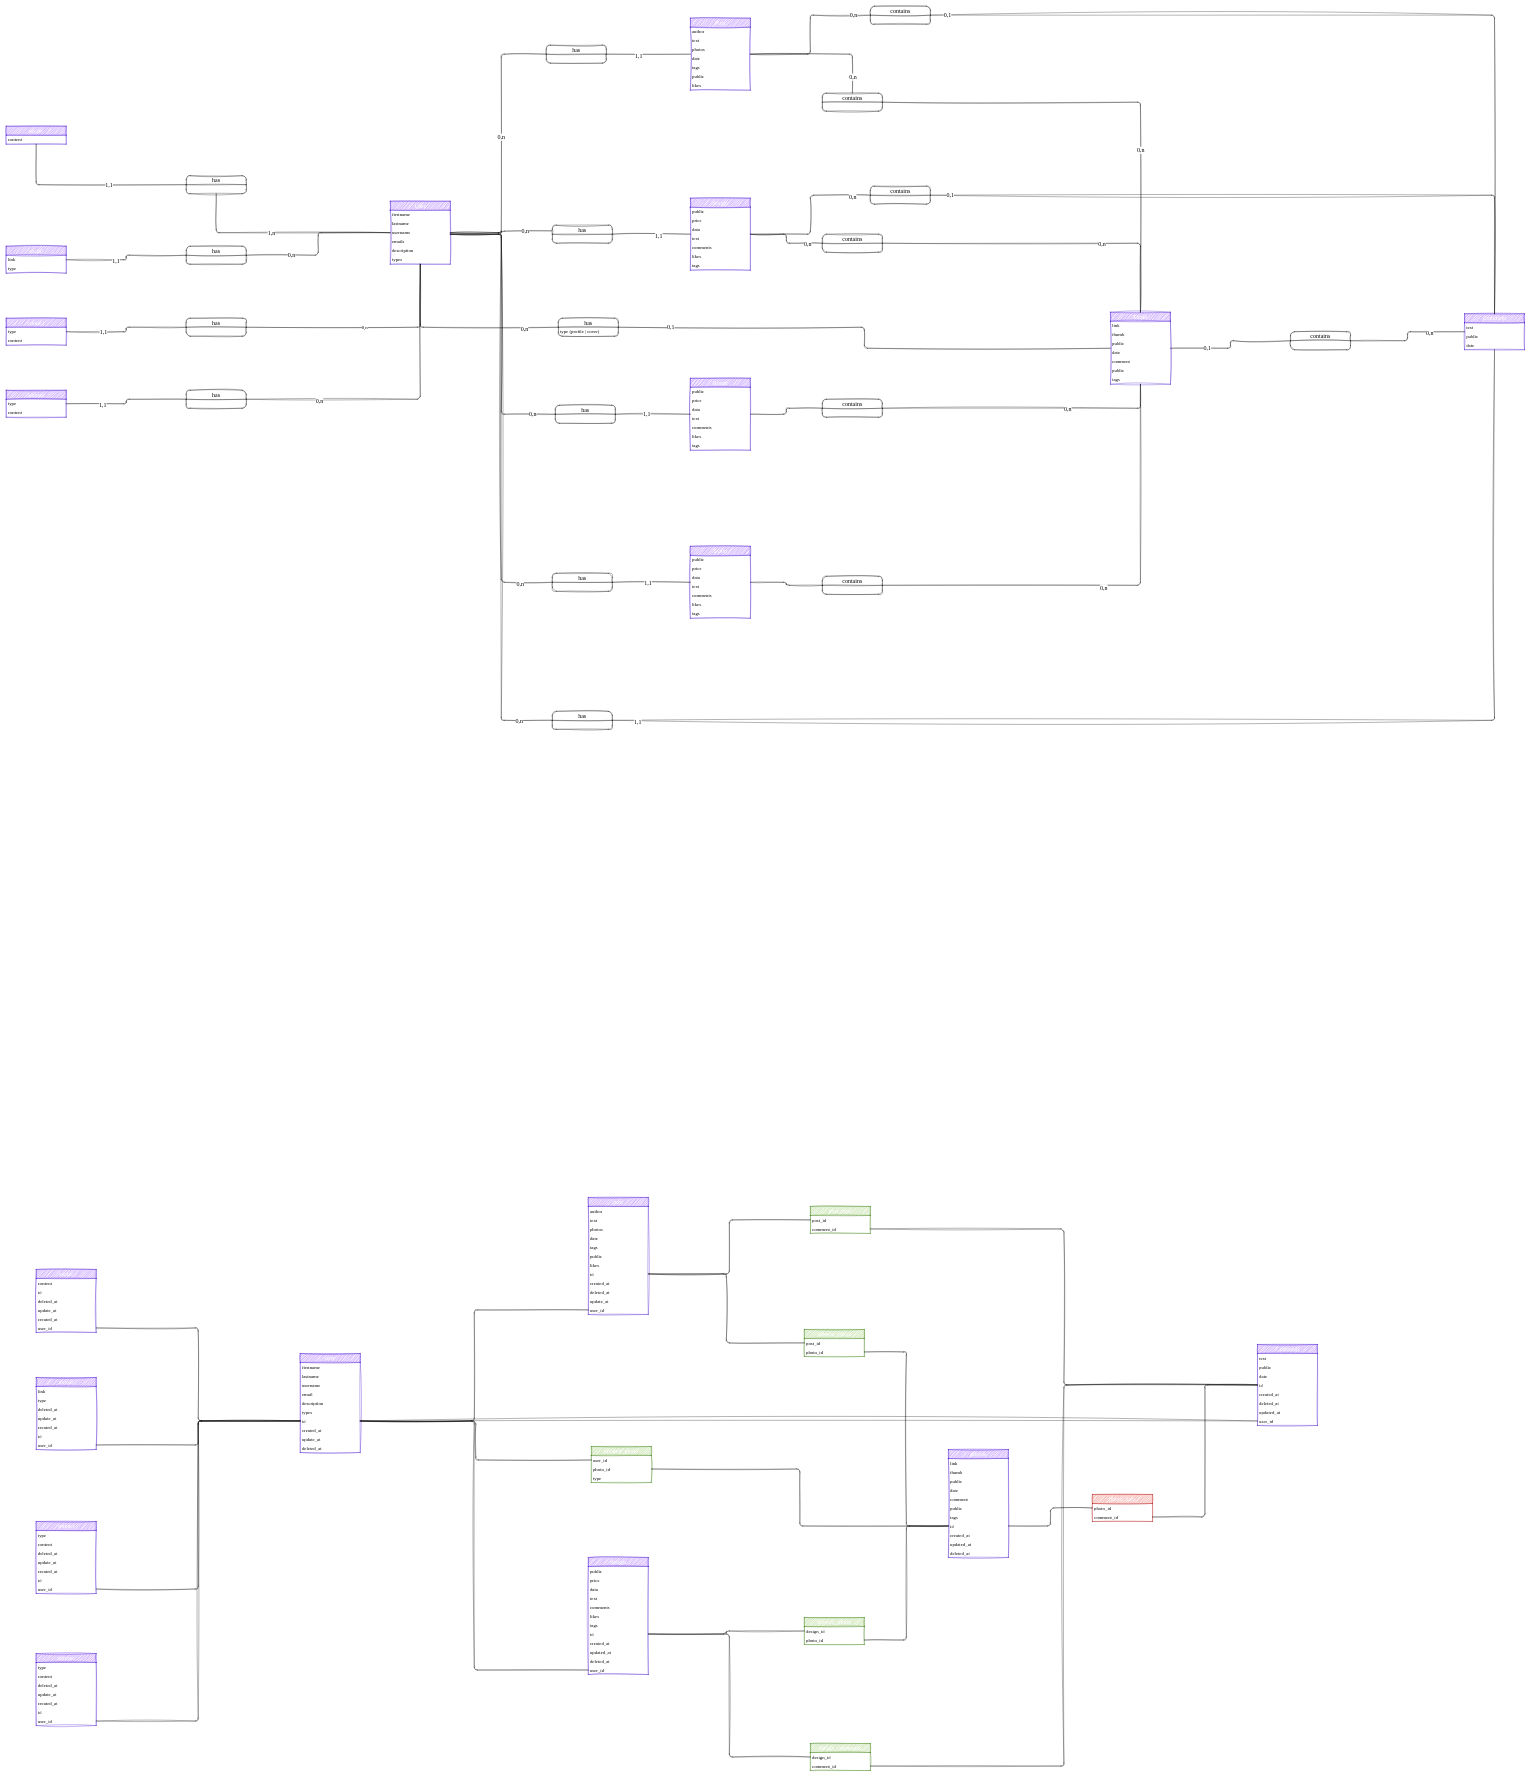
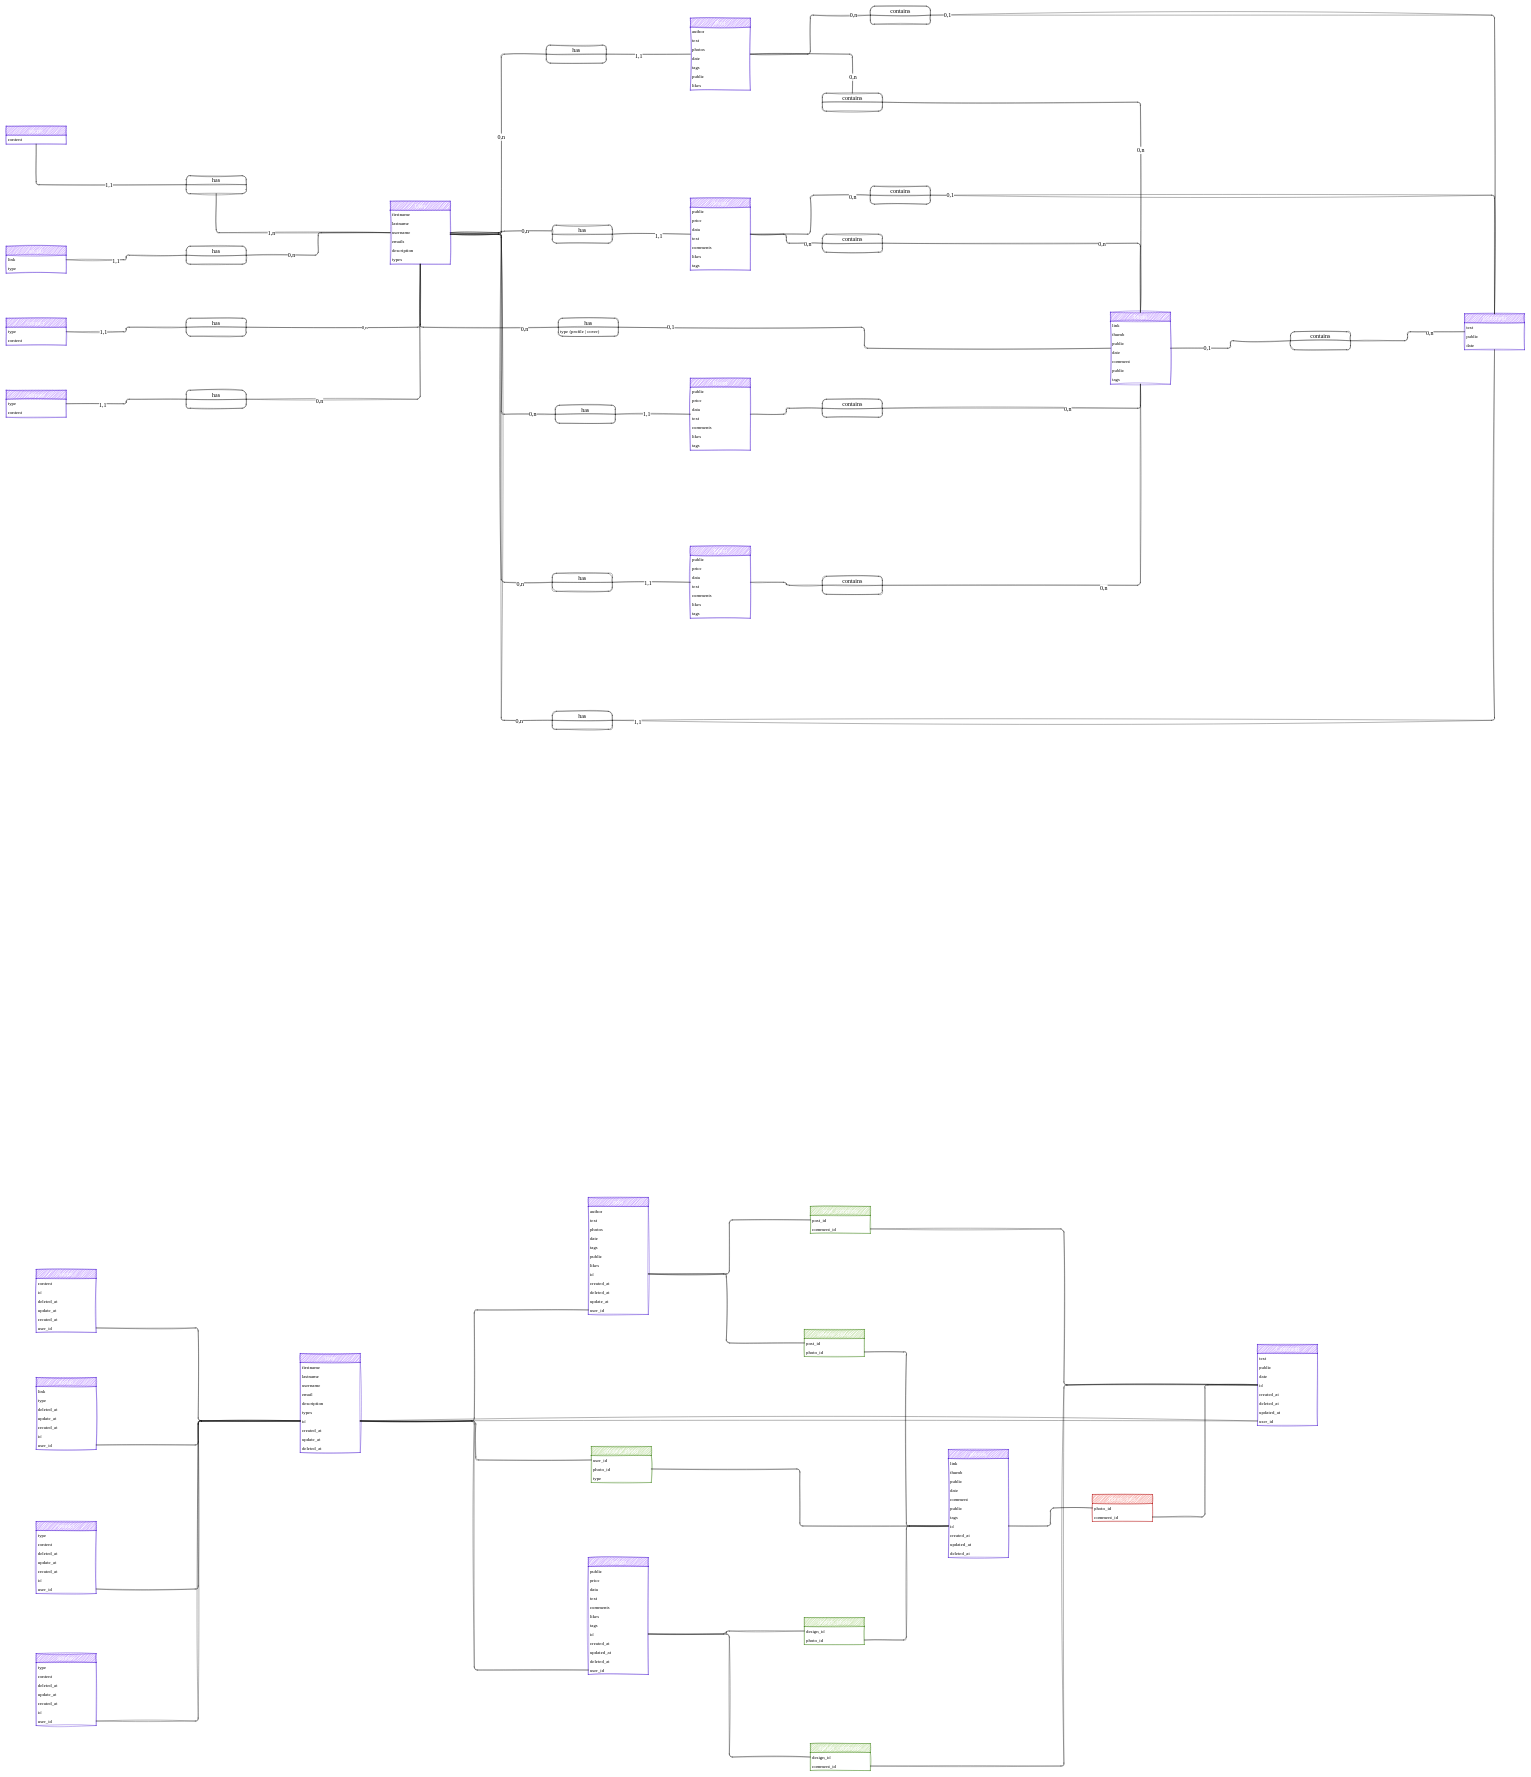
(840, 1211) -> (840, 1211)
(834, 1622) -> (834, 1622)
